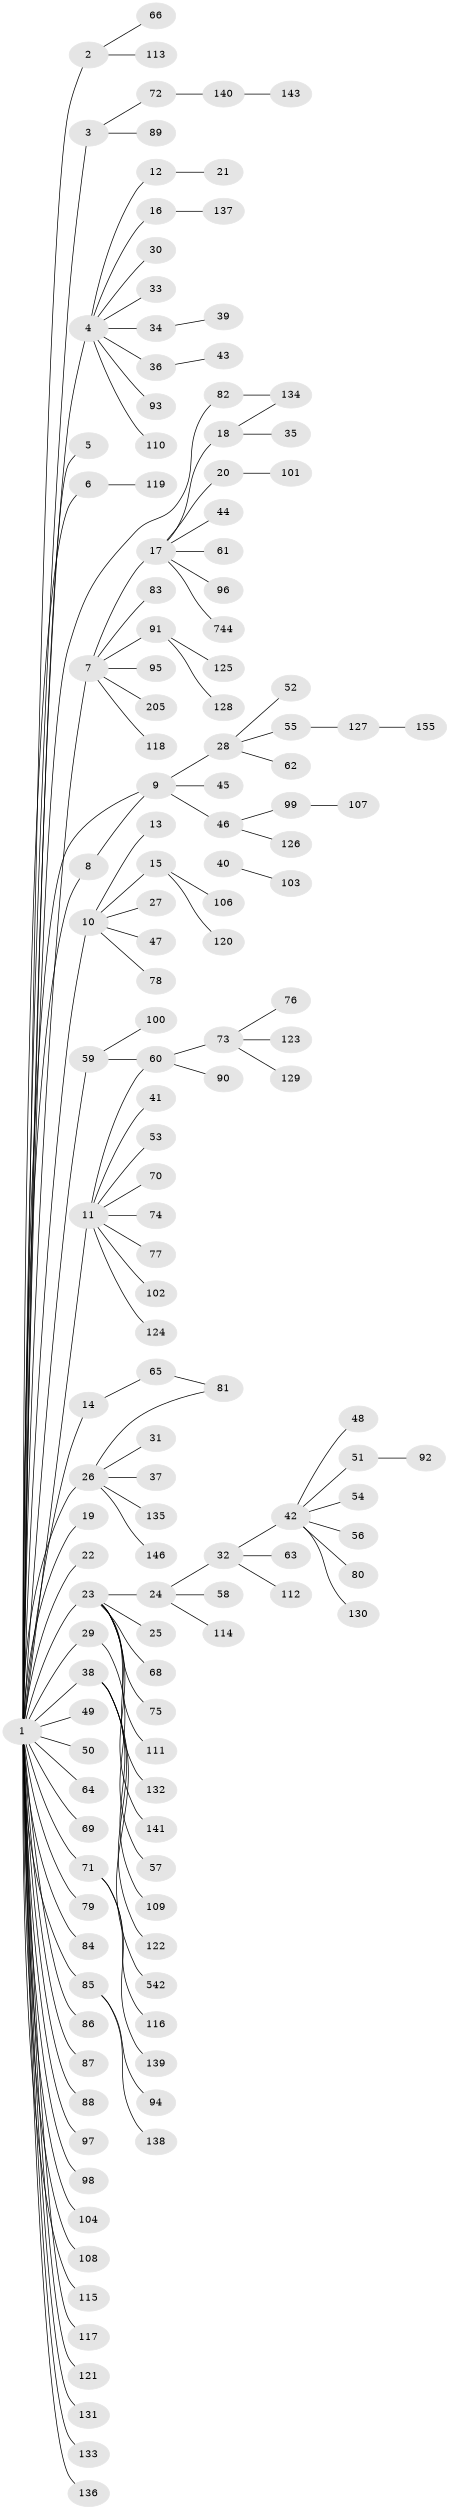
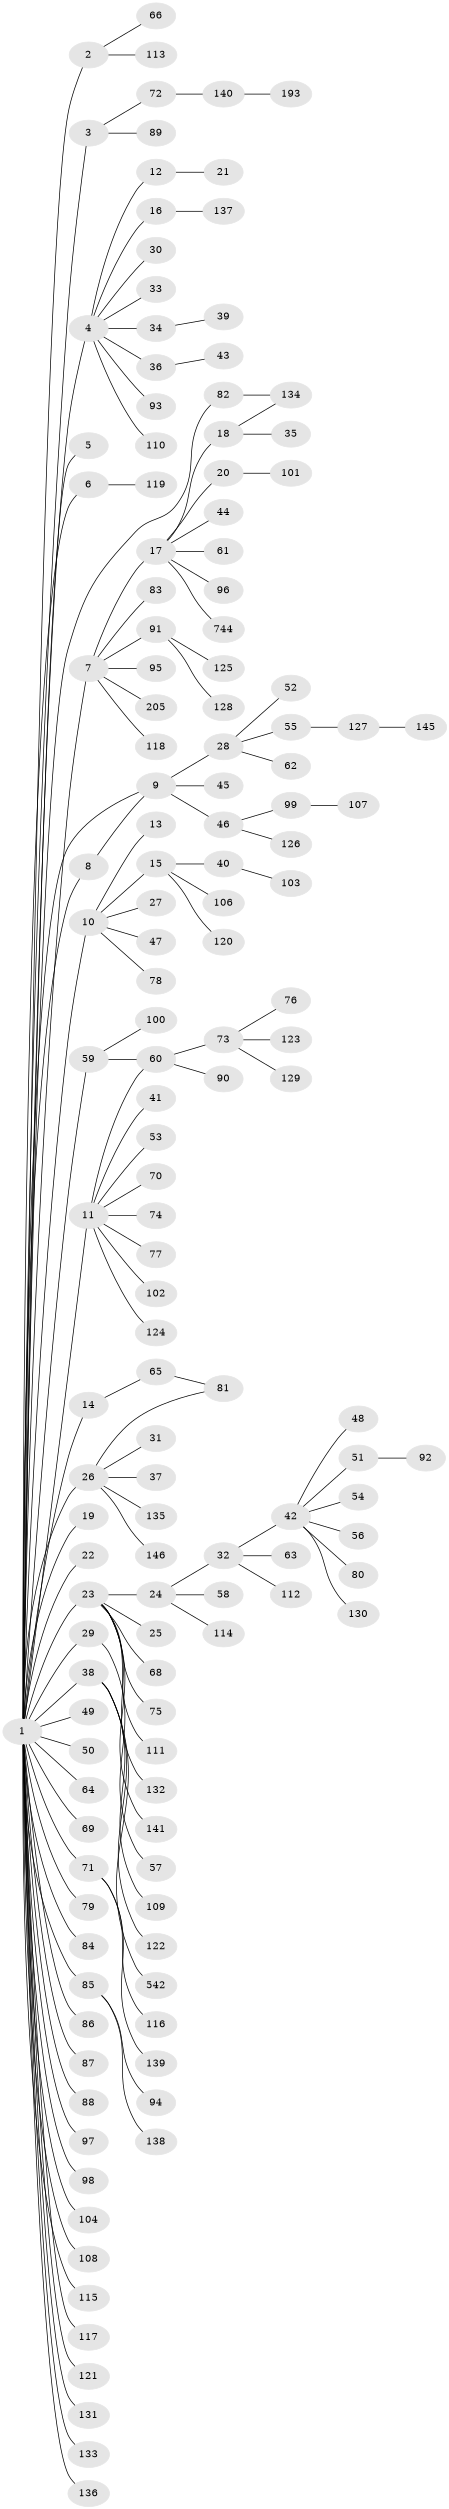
(291, 94) -> (291, 94)
(426, 727) -> (426, 727)
none -> (190, 864)
